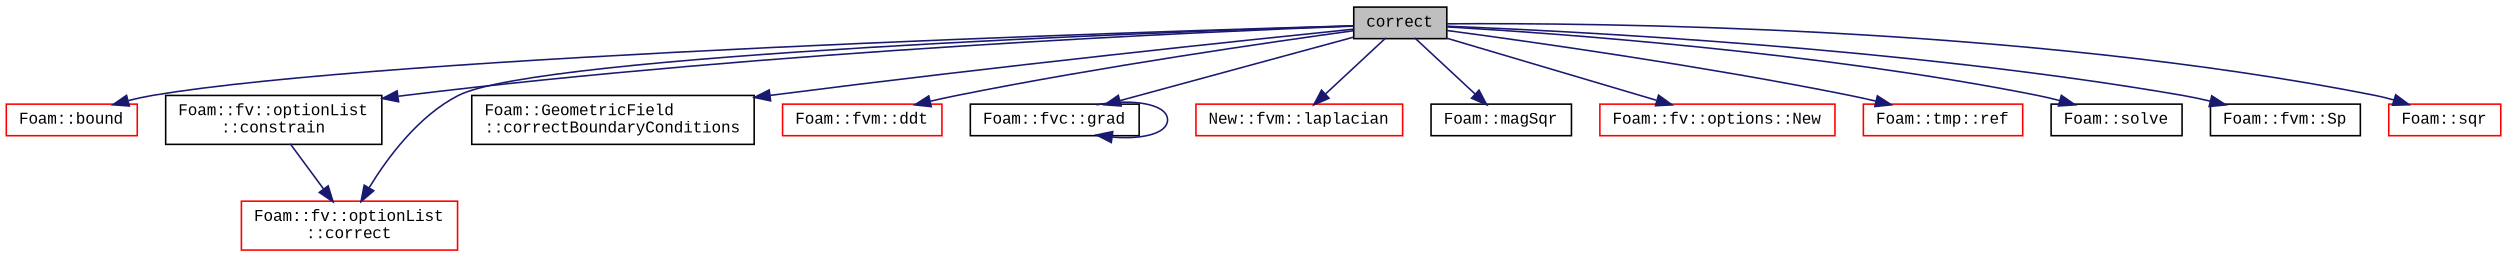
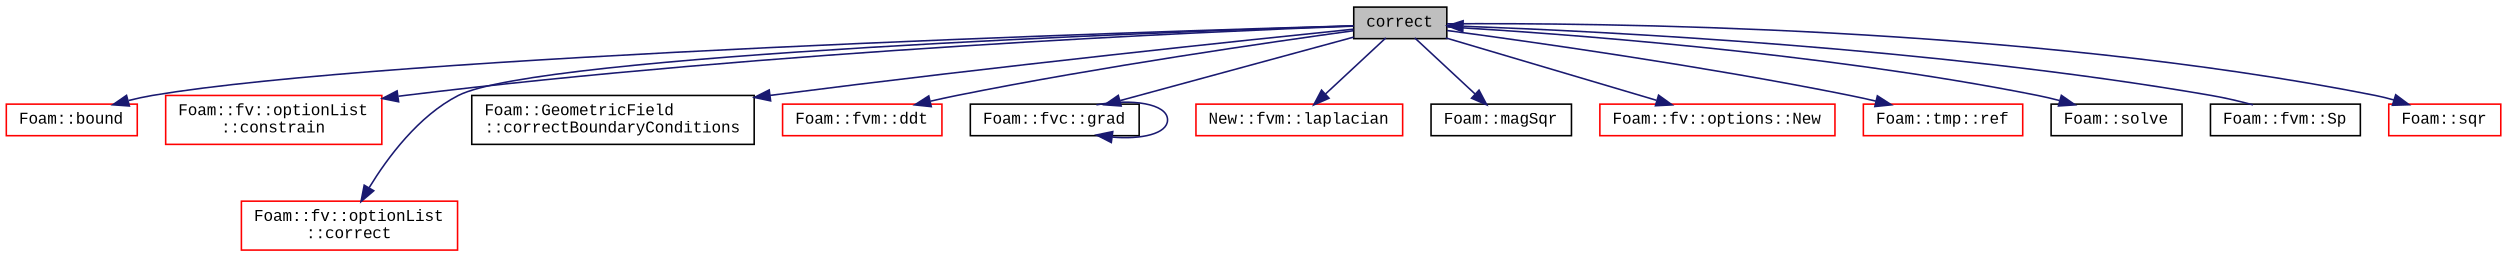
(1830, 51) -> (1860, 51)
(274, 120) -> (274, 120)
(307, 166) -> none
